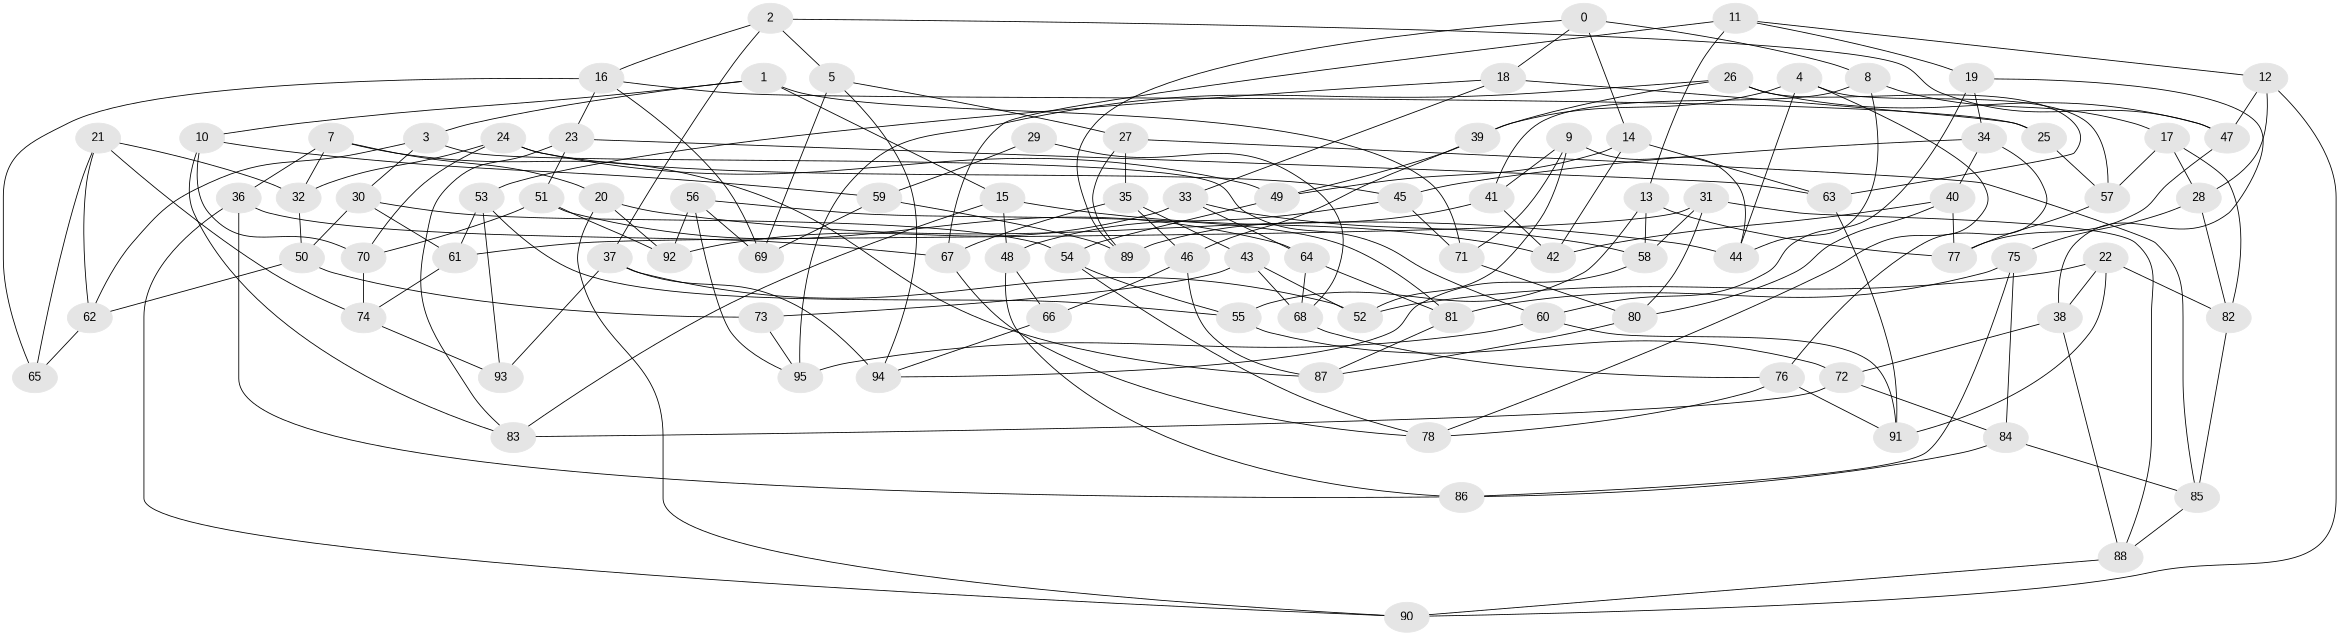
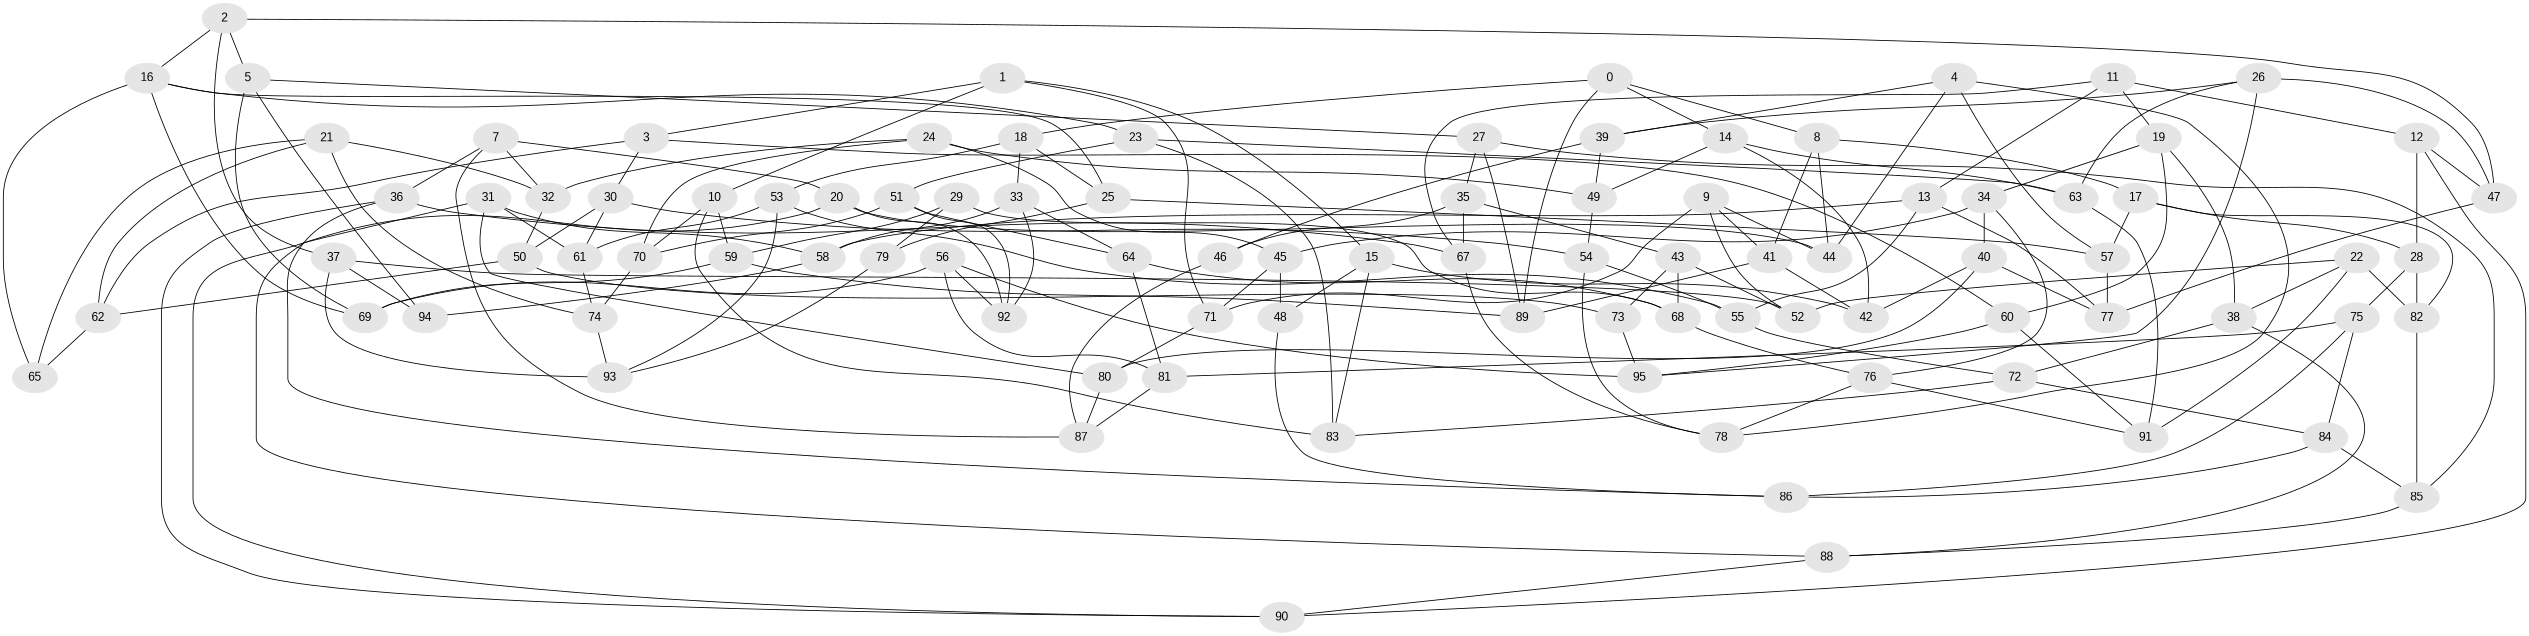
none -> (883, 258)
(1049, 318) -> none
